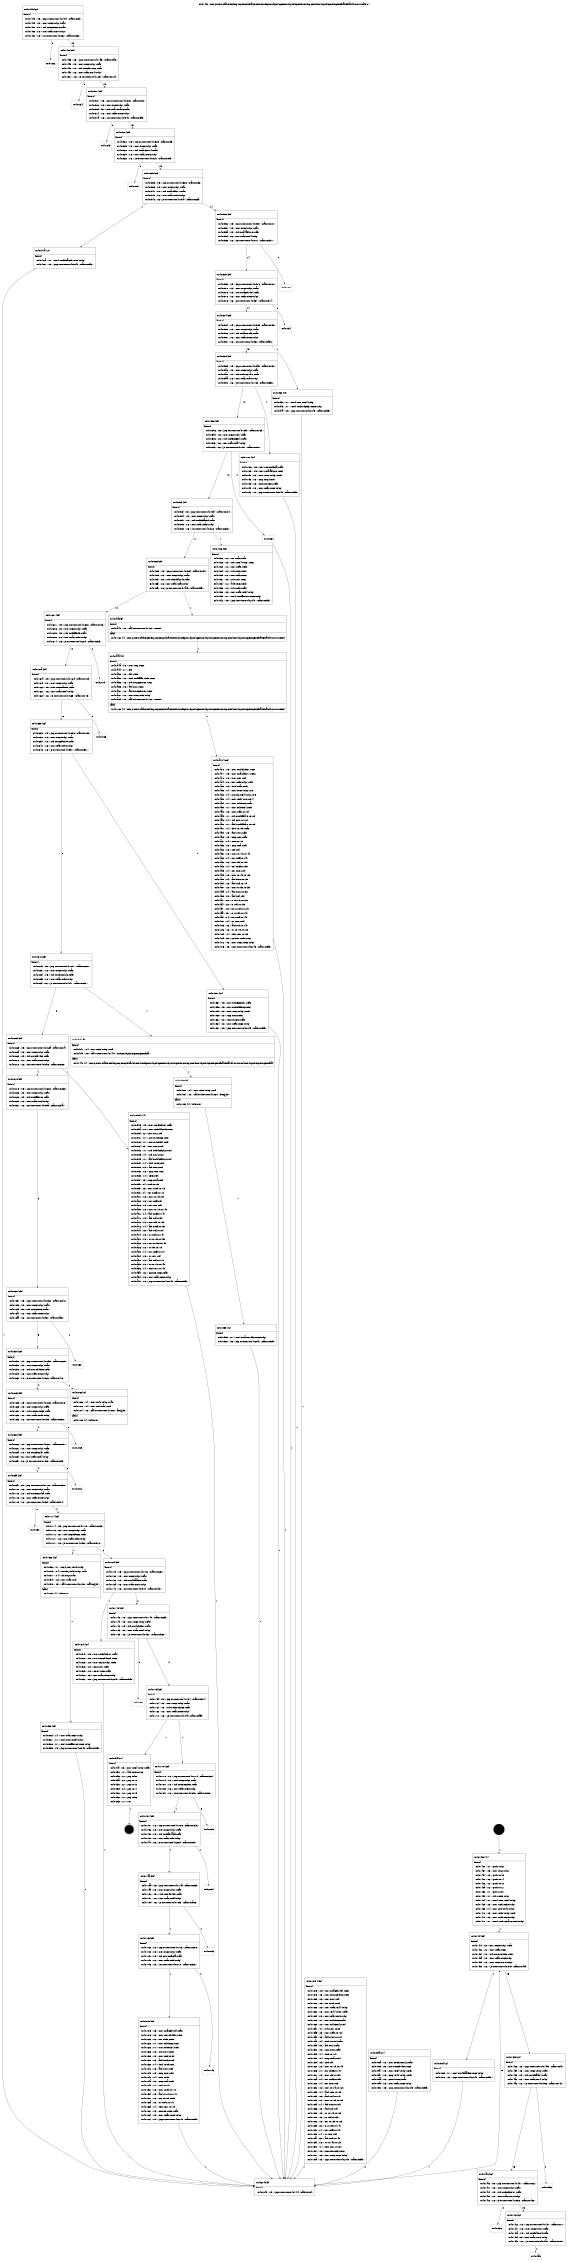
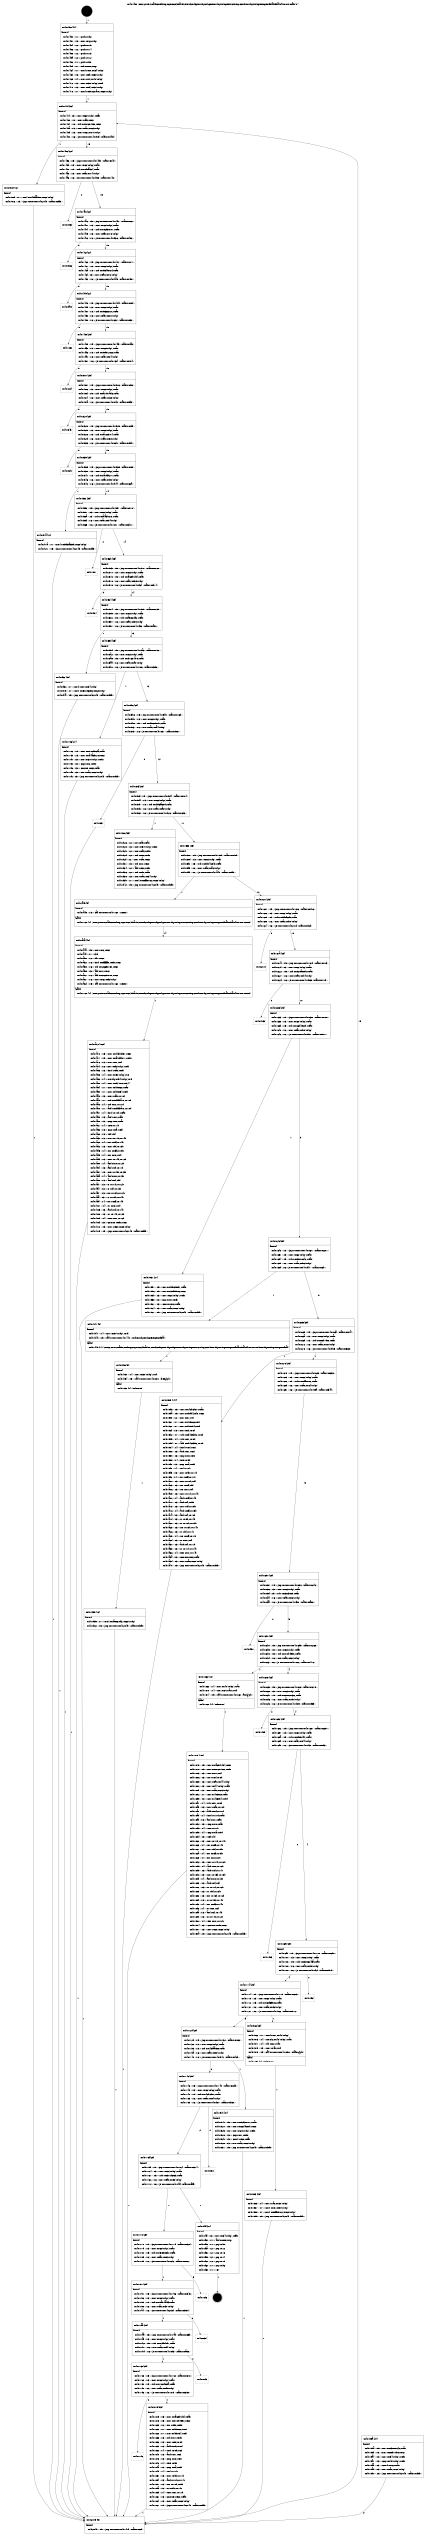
none -> (106, 286)
(198, 649) -> (165, 933)
none -> (223, 1729)
